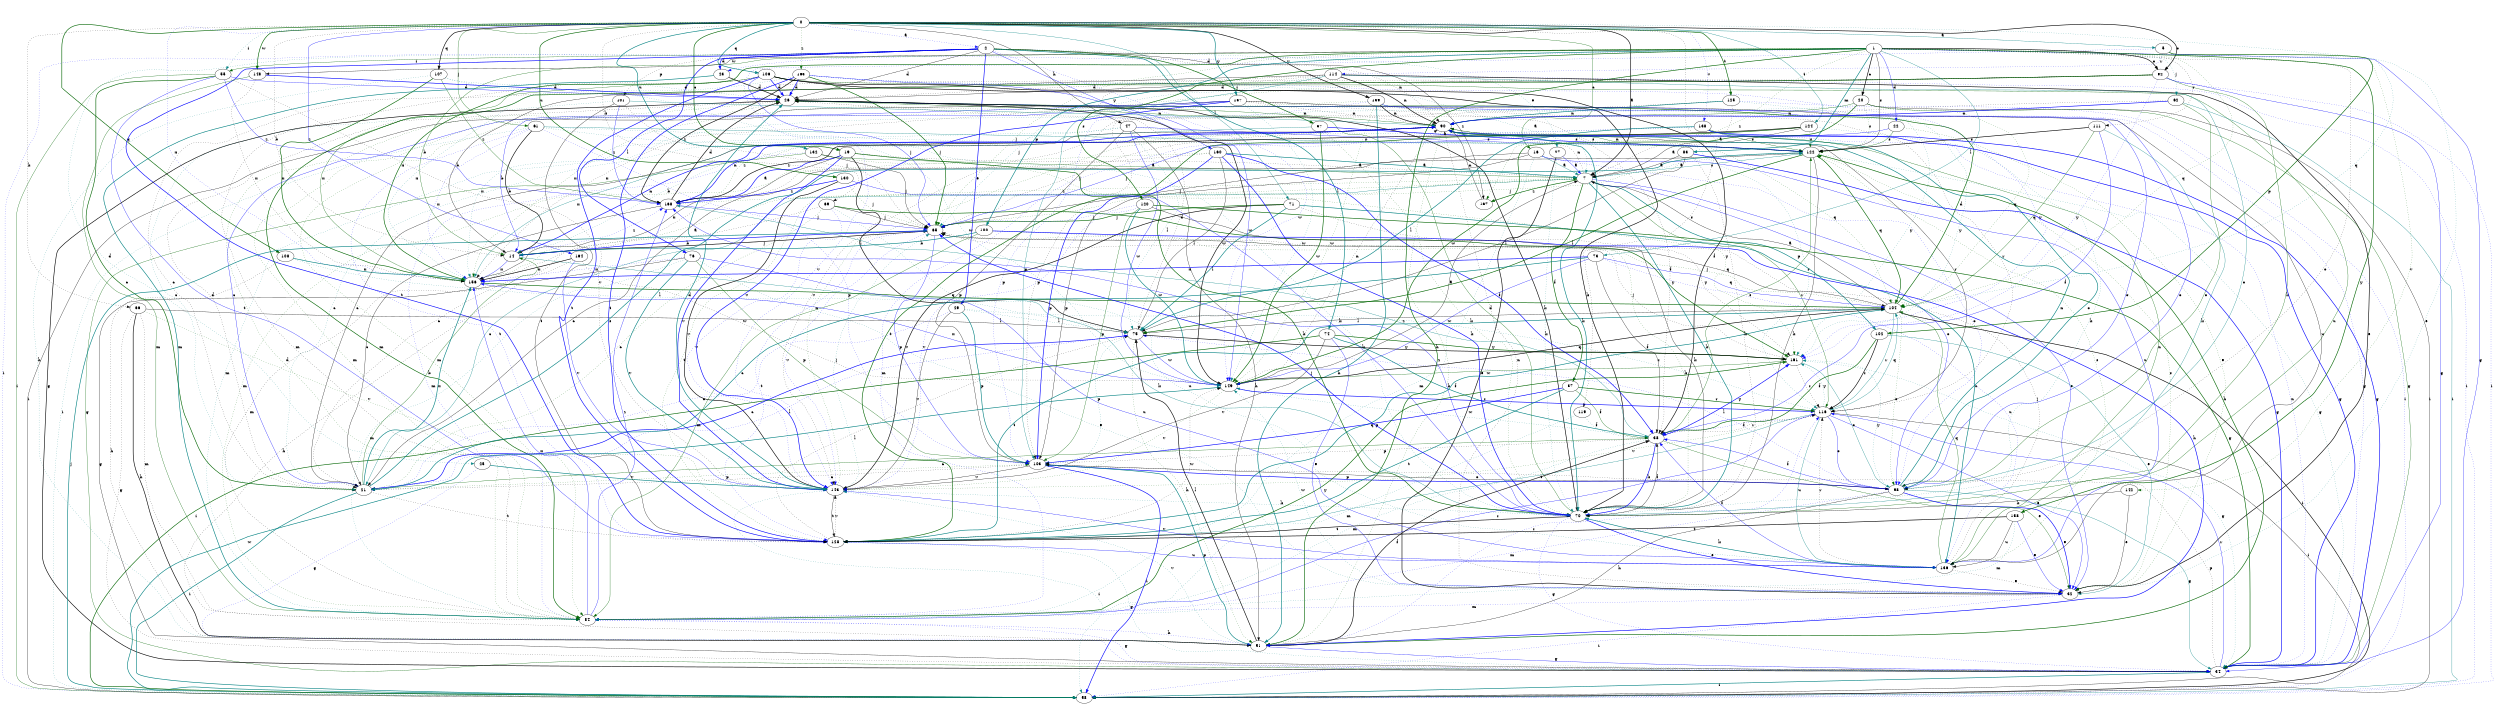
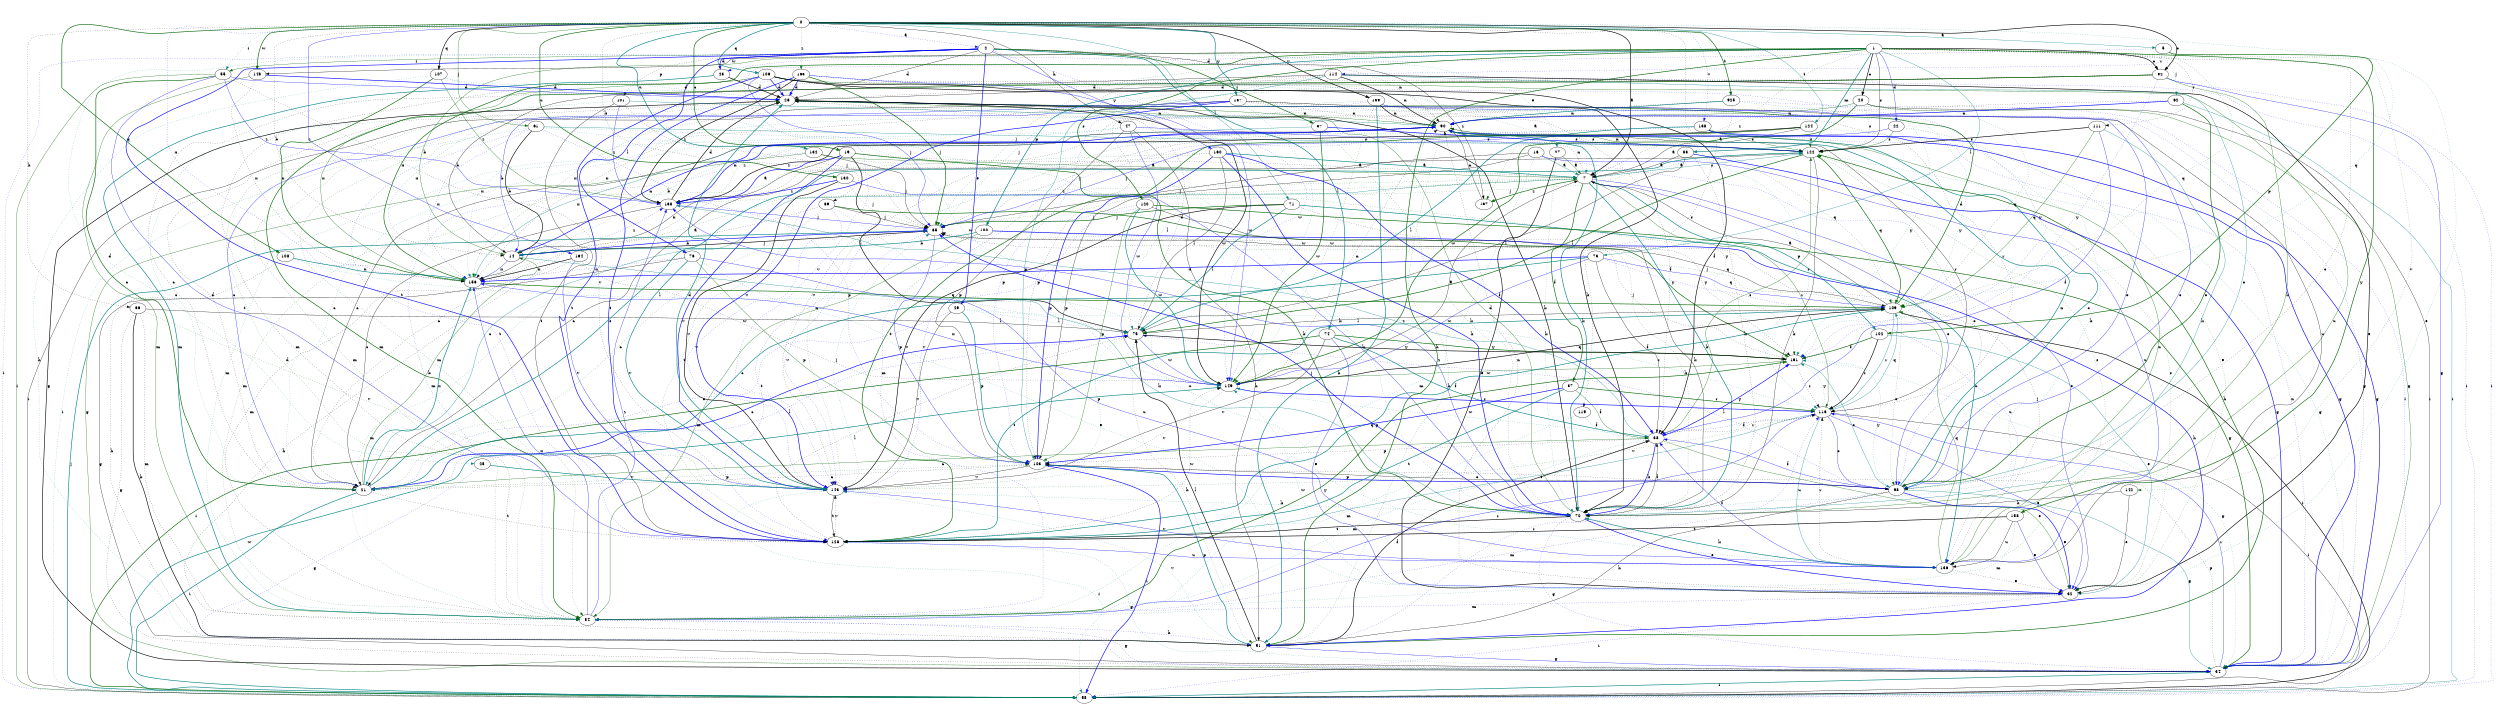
(1399, 32) -> none
(1731, 100) -> (1731, 100)
(1571, 164) -> (1571, 164)
(2477, 191) -> none
(1893, 308) -> (1893, 308)
(2150, 352) -> (2150, 352)
(1784, 414) -> (1839, 349)
